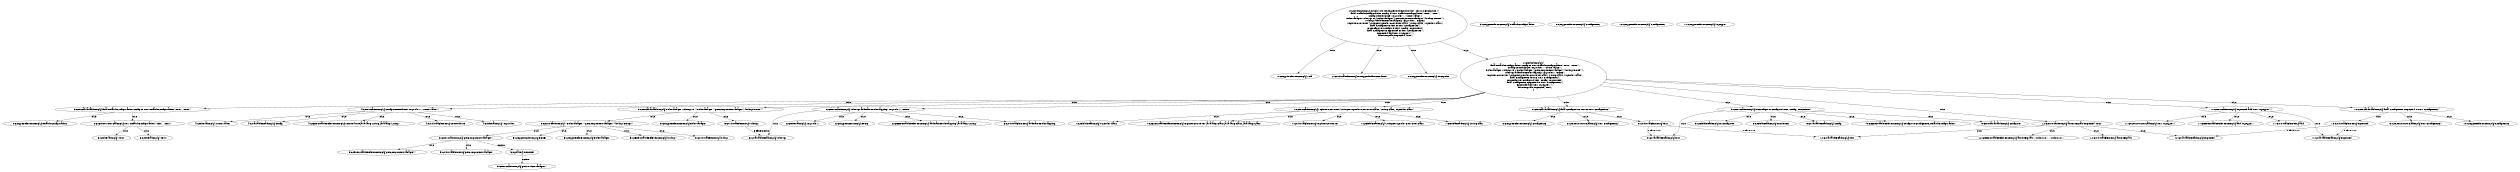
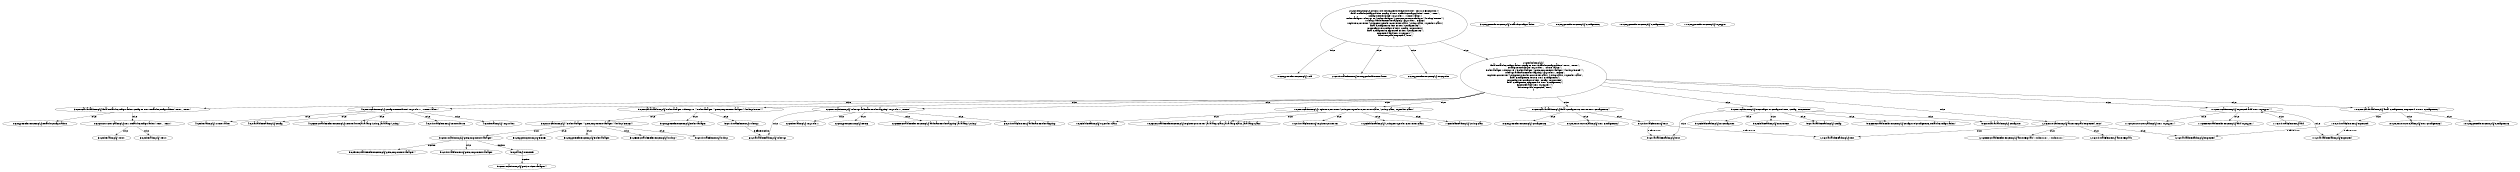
(2264, 117) -> (2274, 116)
(432, 145) -> (432, 145)
